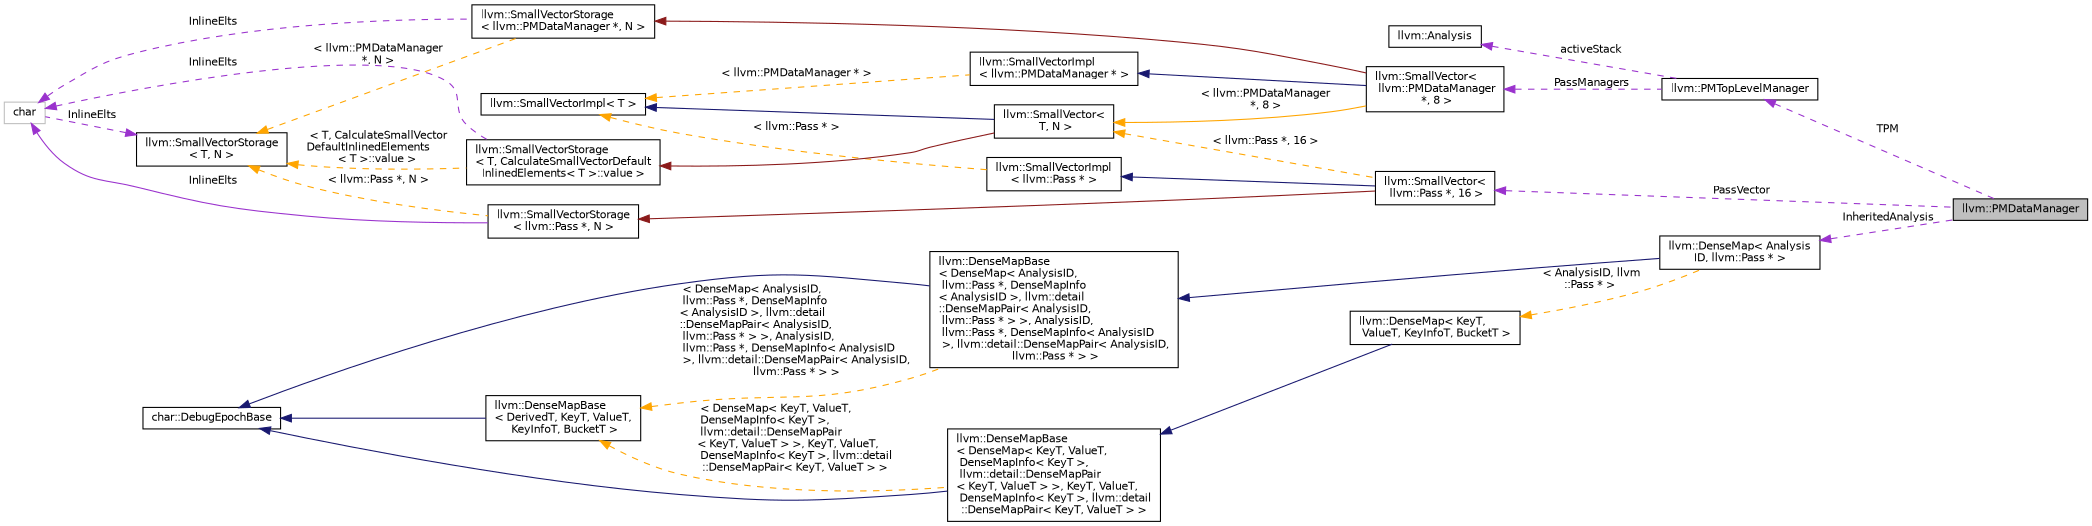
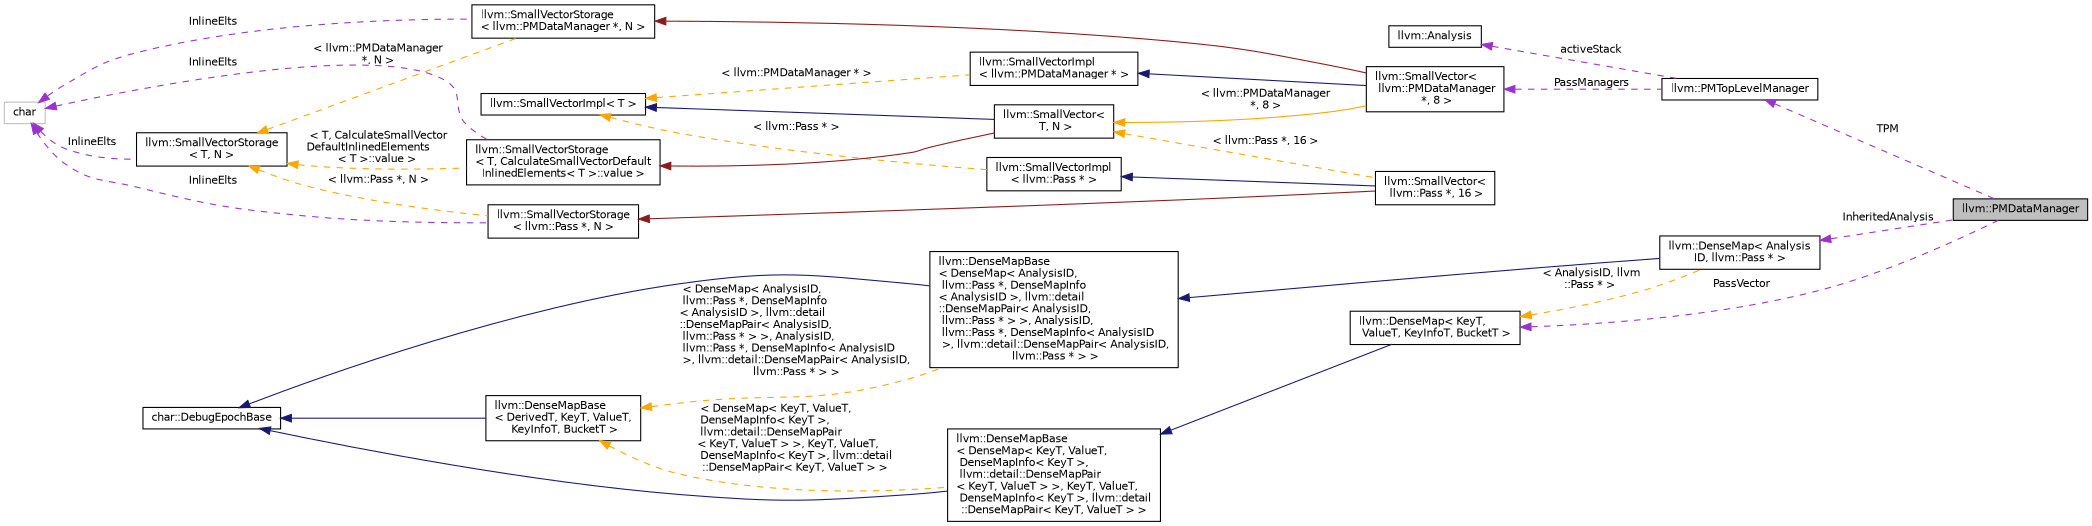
(86, 125) -> (85, 155)
(1729, 199) -> (1772, 301)
(252, 210) -> (252, 210)
